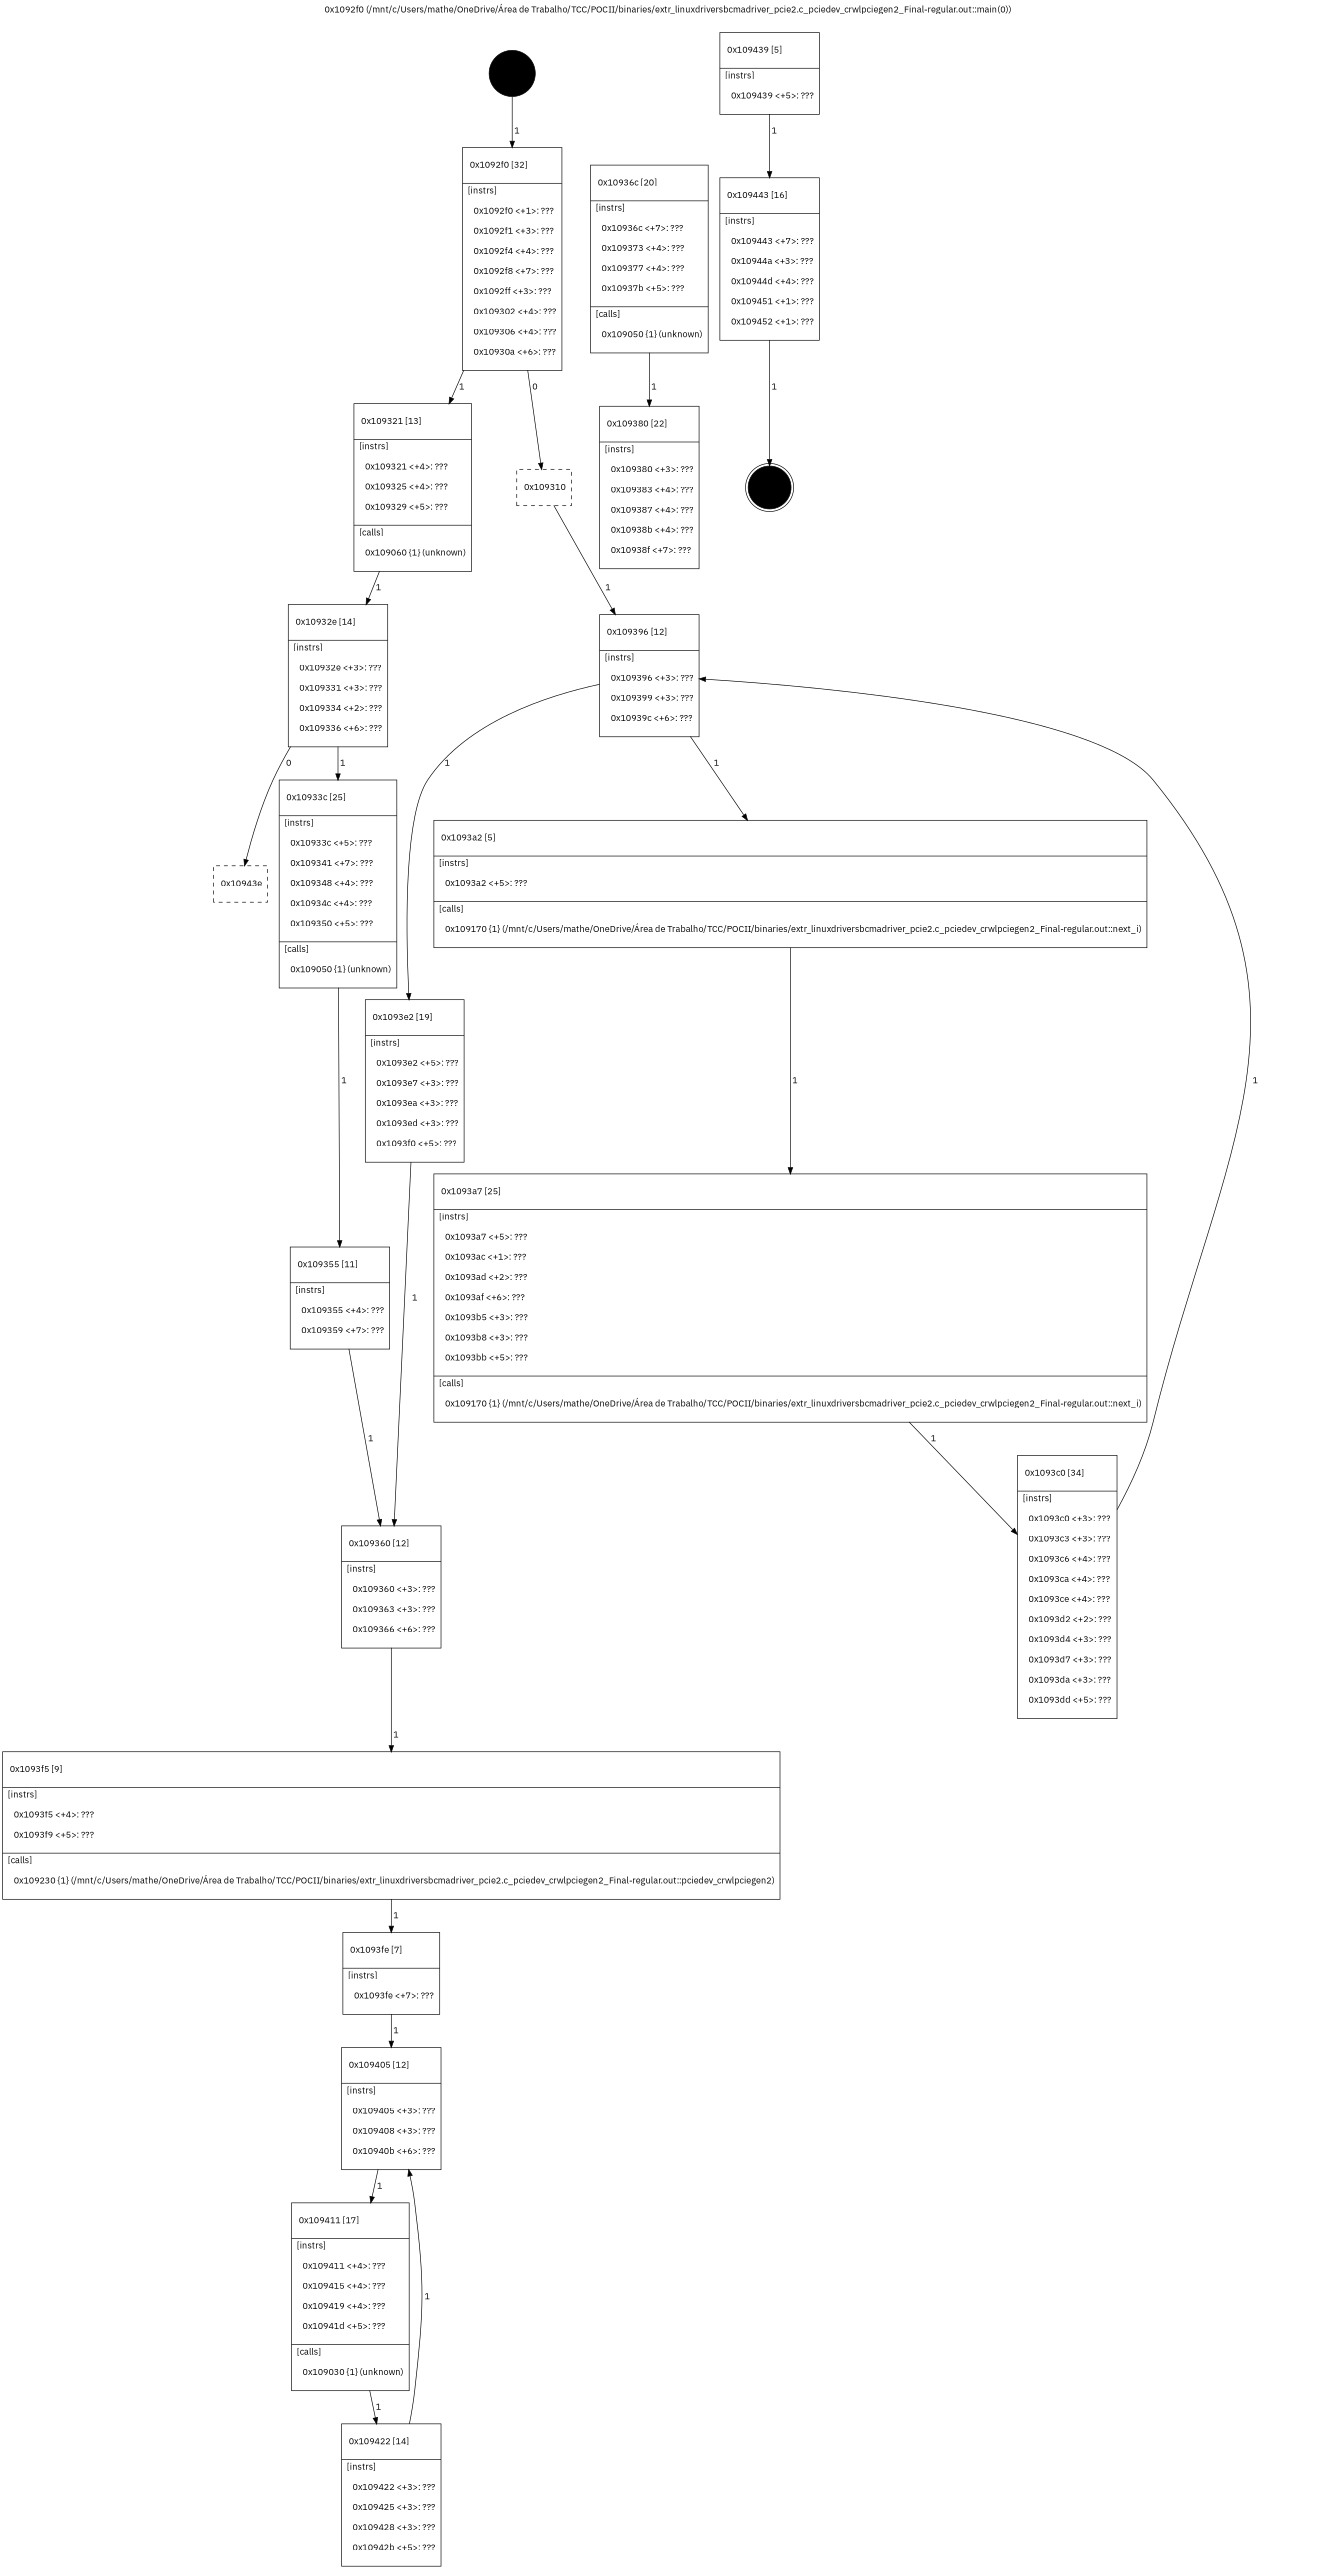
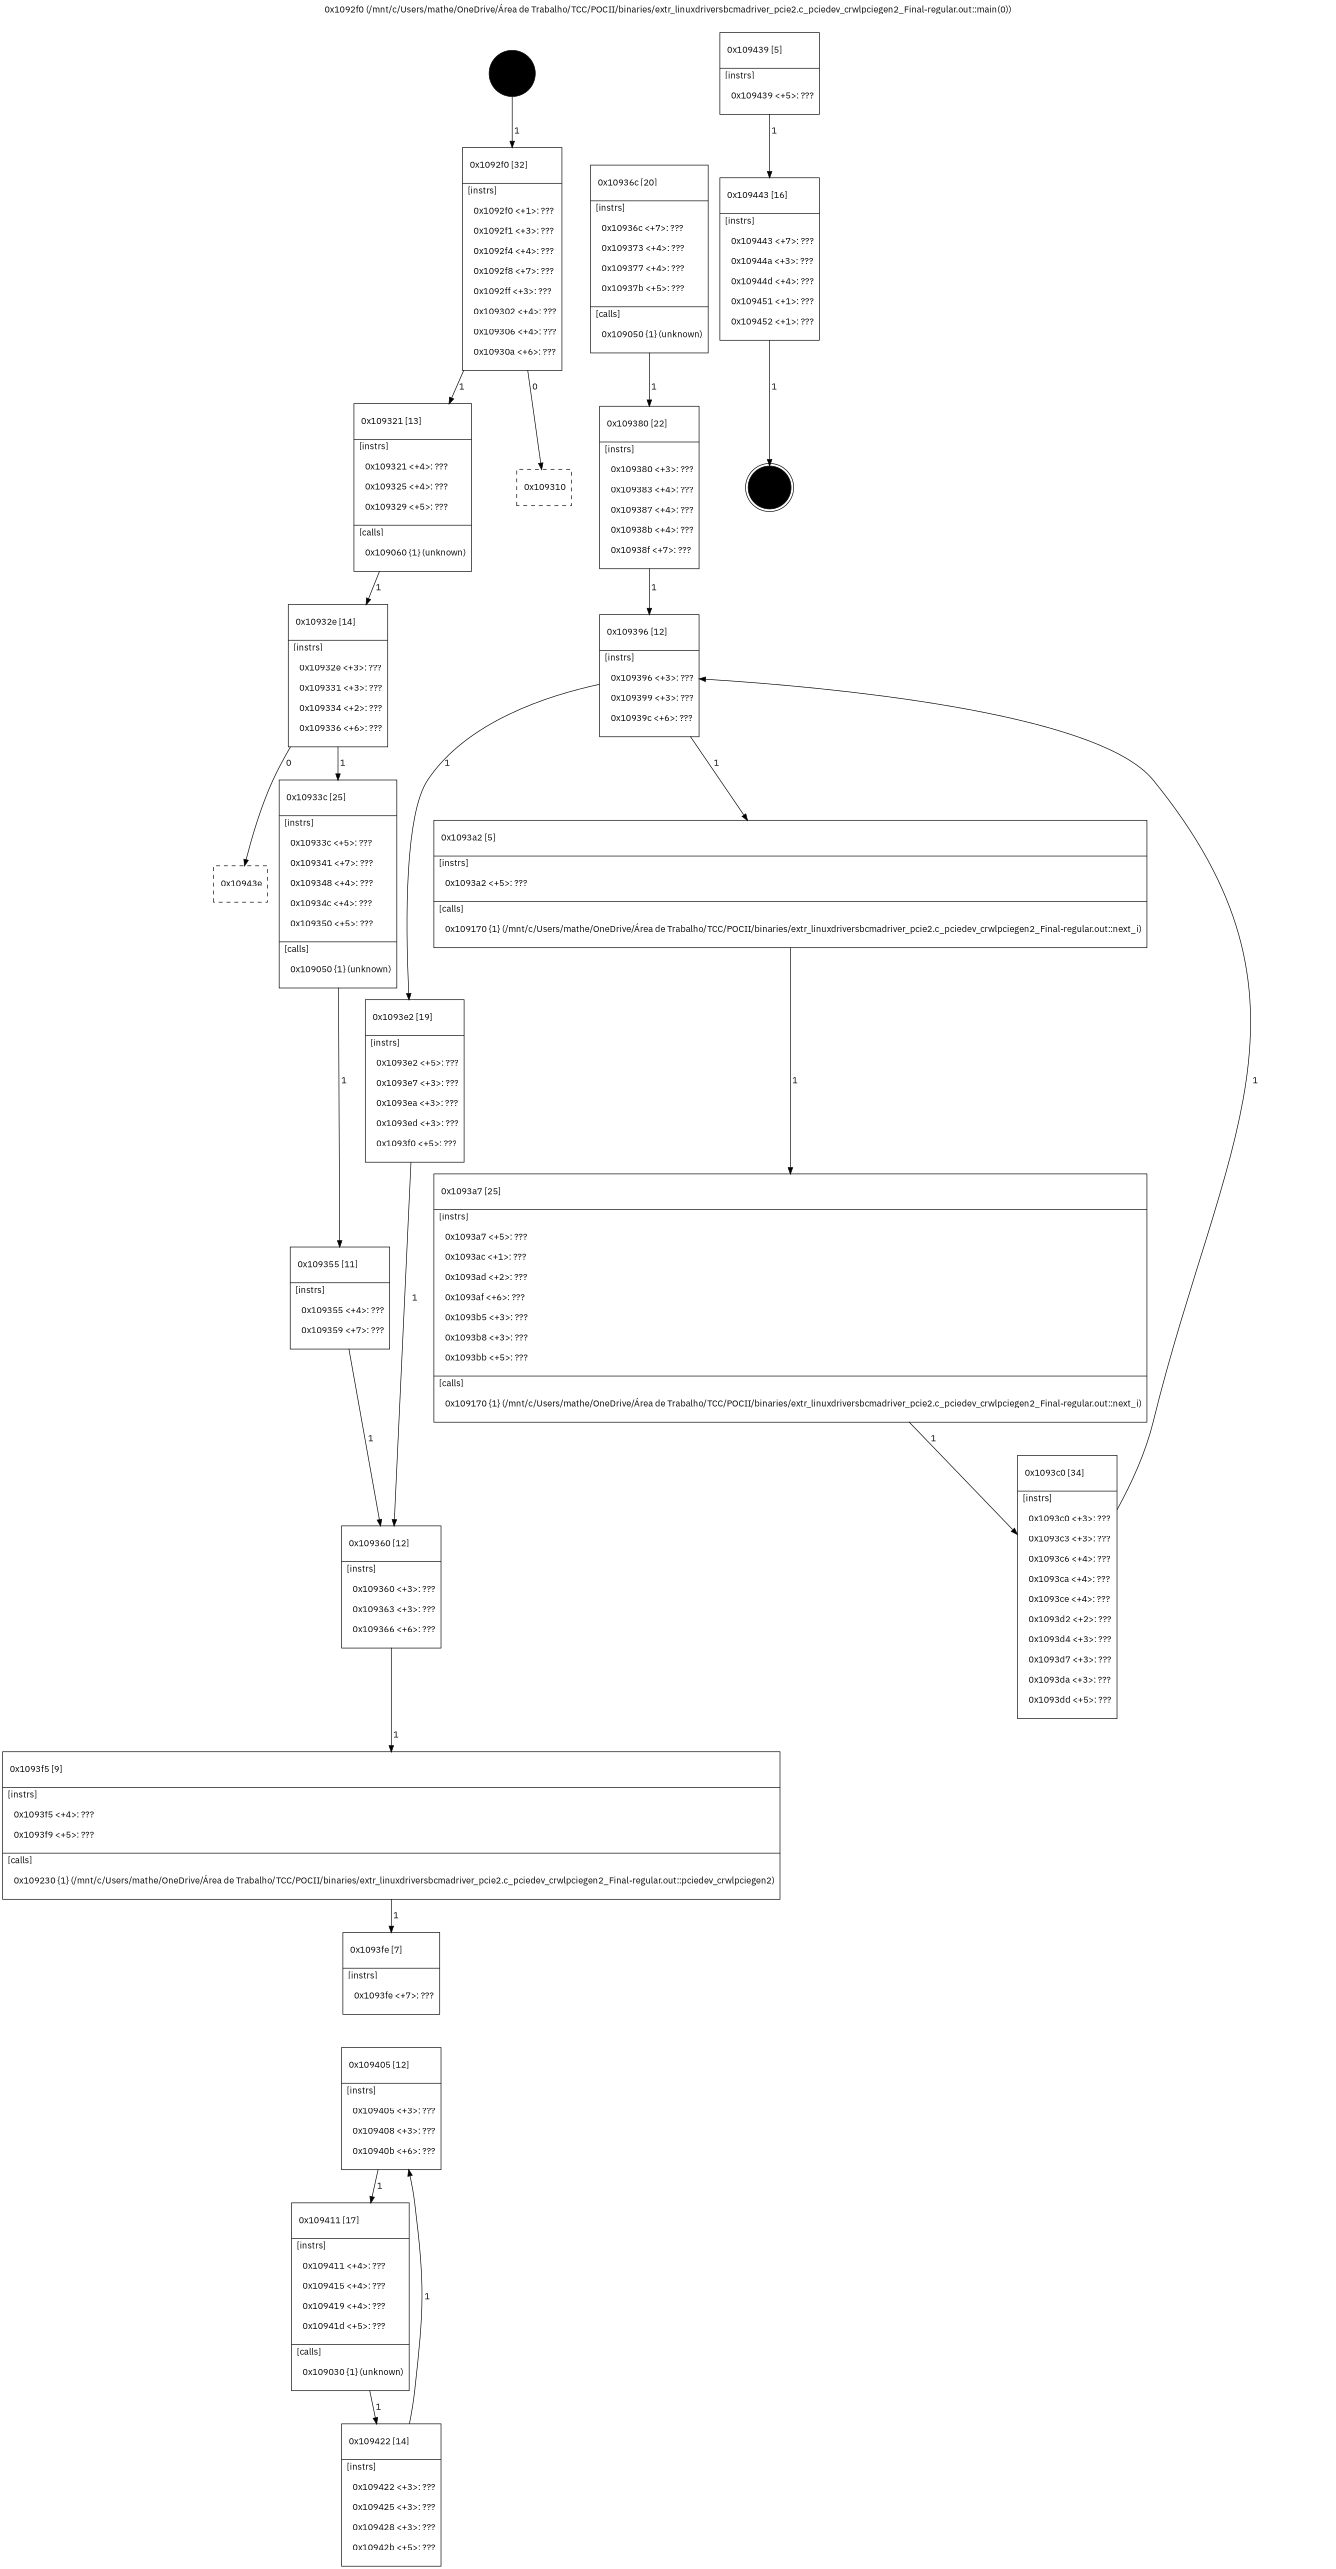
(583, 557) -> (649, 588)
(391, 2027) -> none
